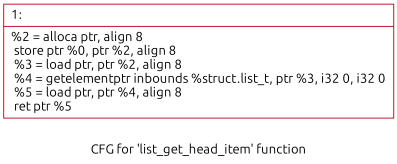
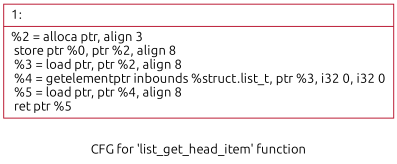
(77, 37) -> (77, 37)
